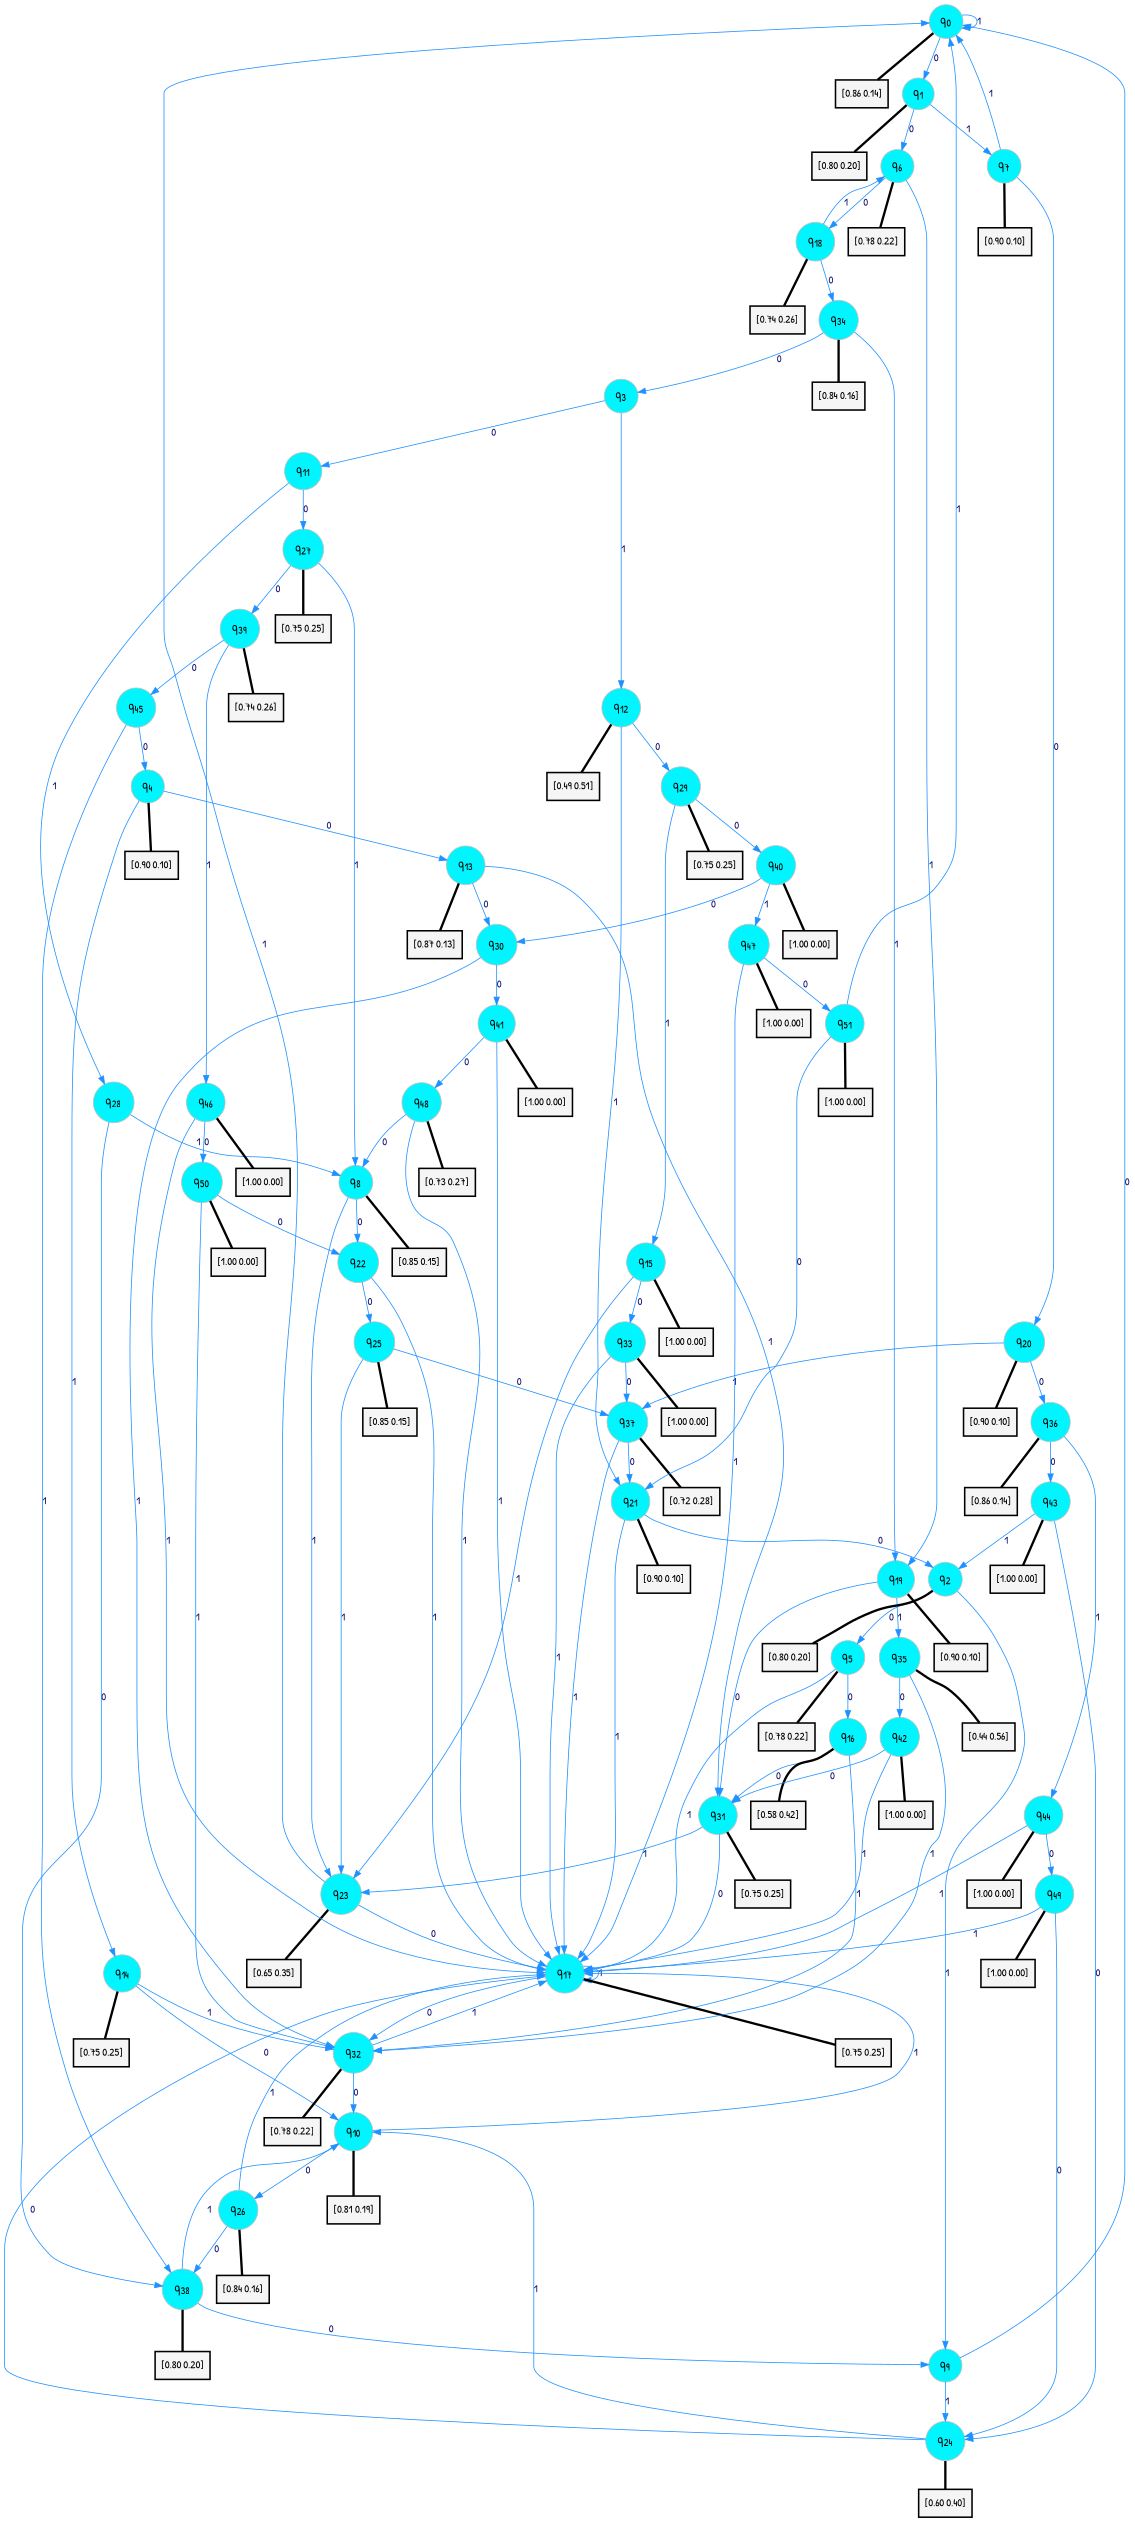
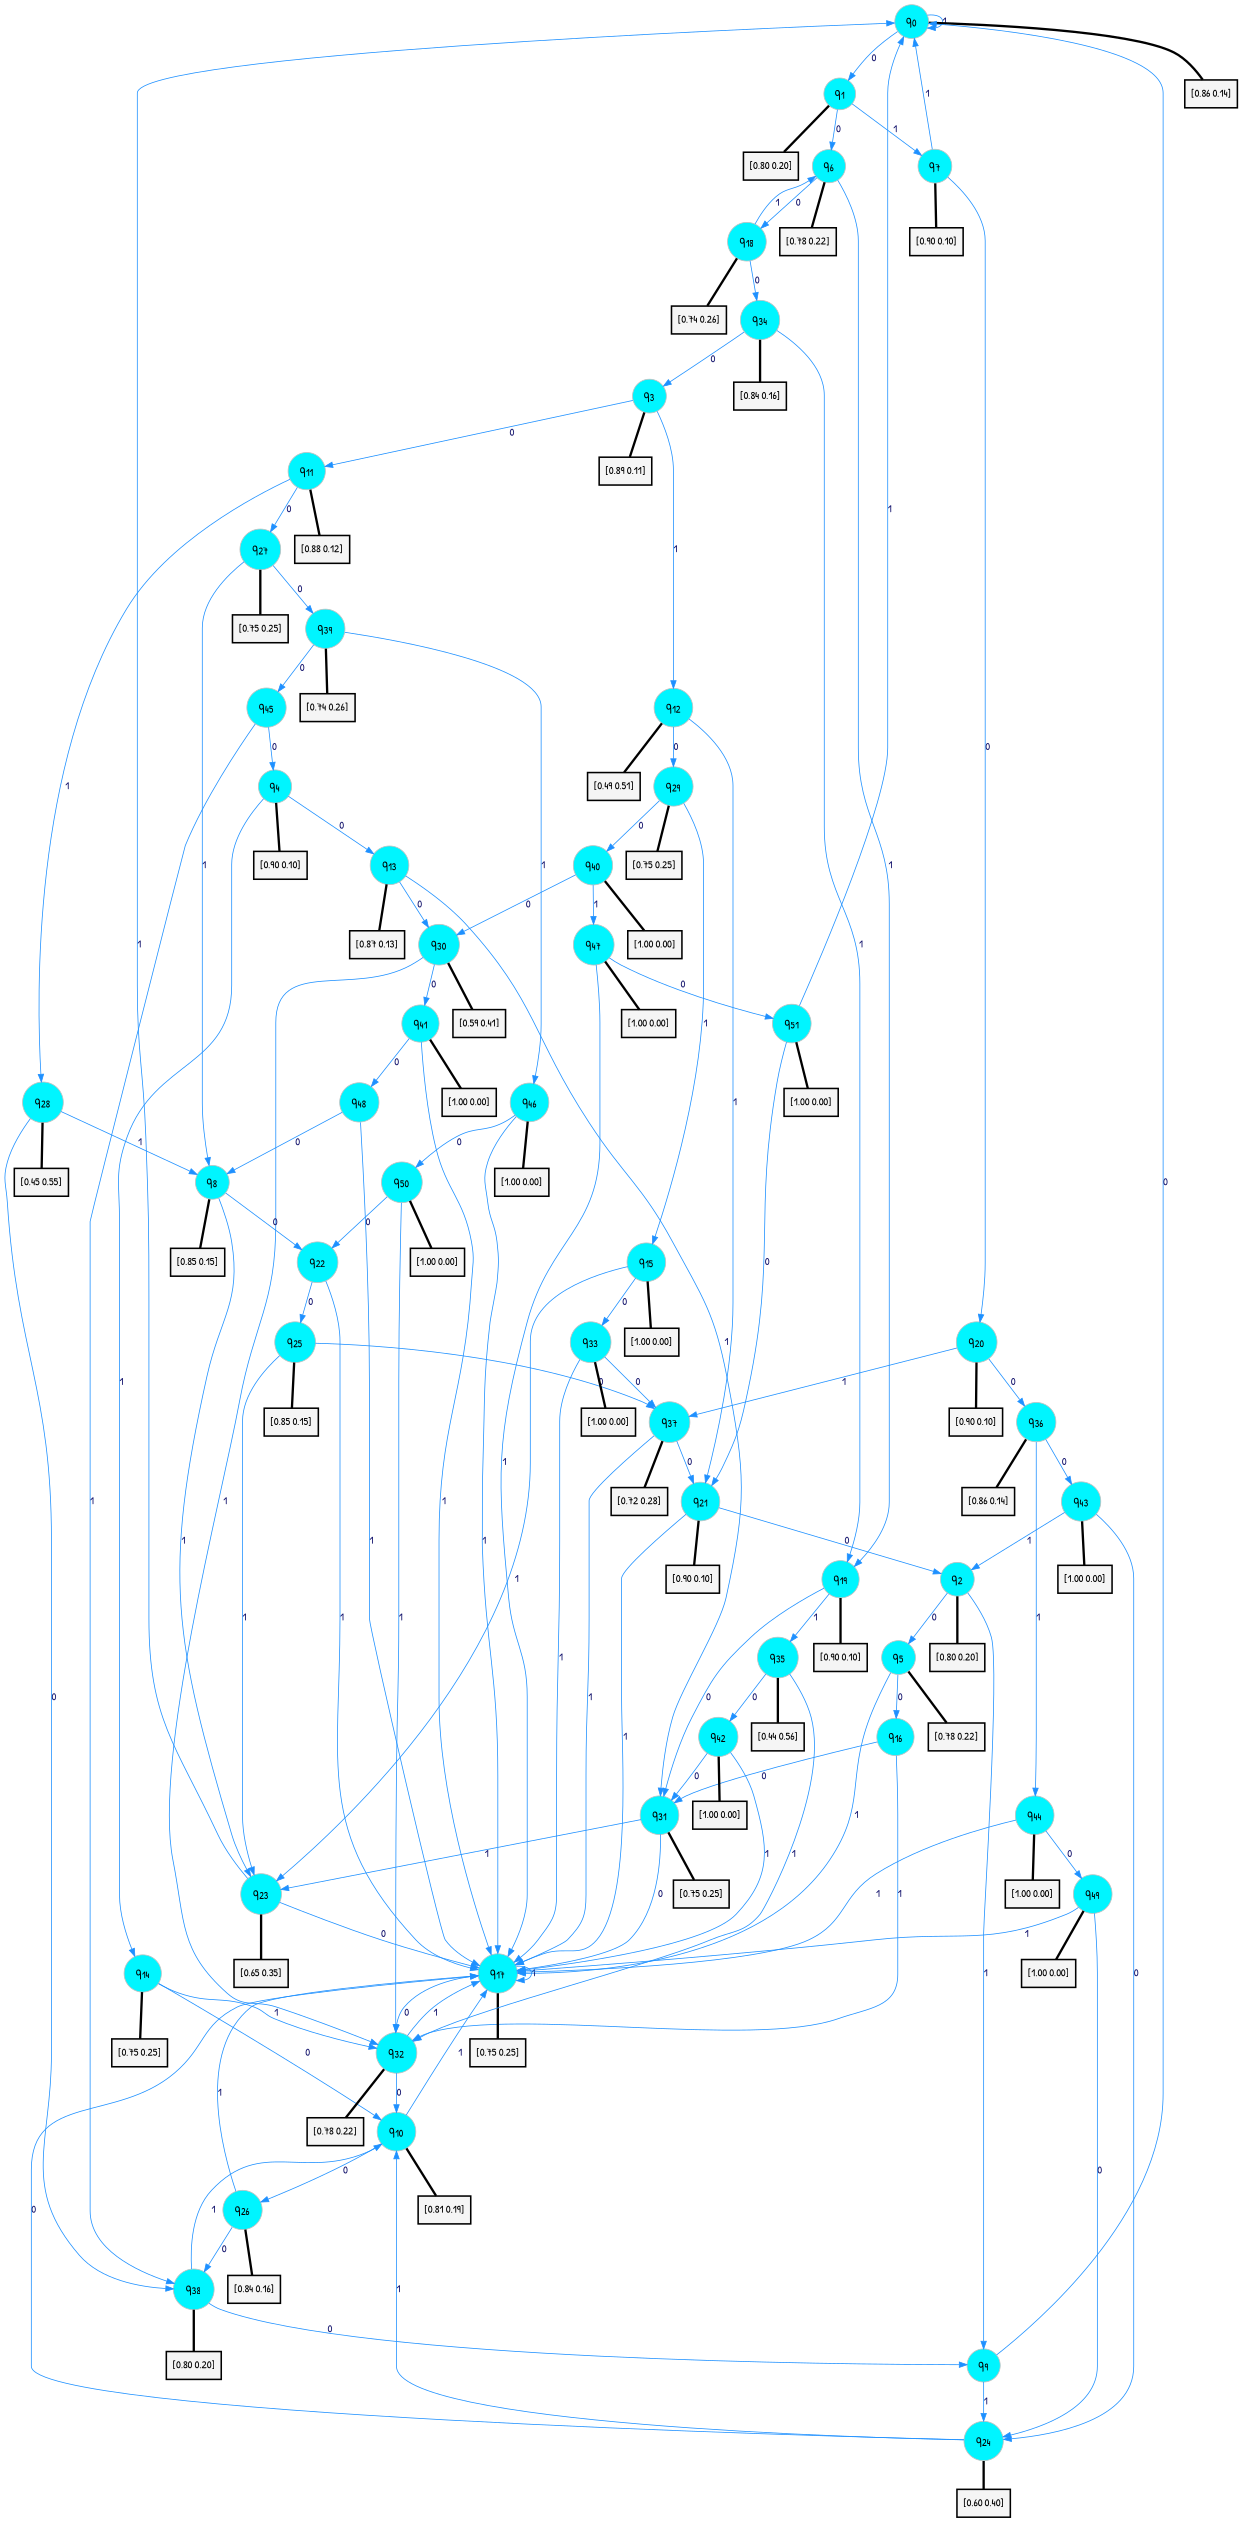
none -> (625, 471)
none -> (322, 549)
none -> (479, 1024)
none -> (41, 1182)
(447, 1182) -> none
(778, 1815) -> none
